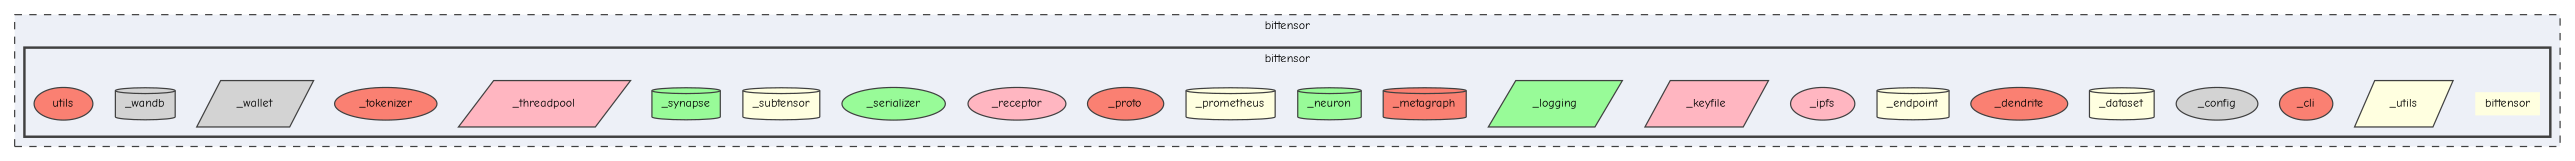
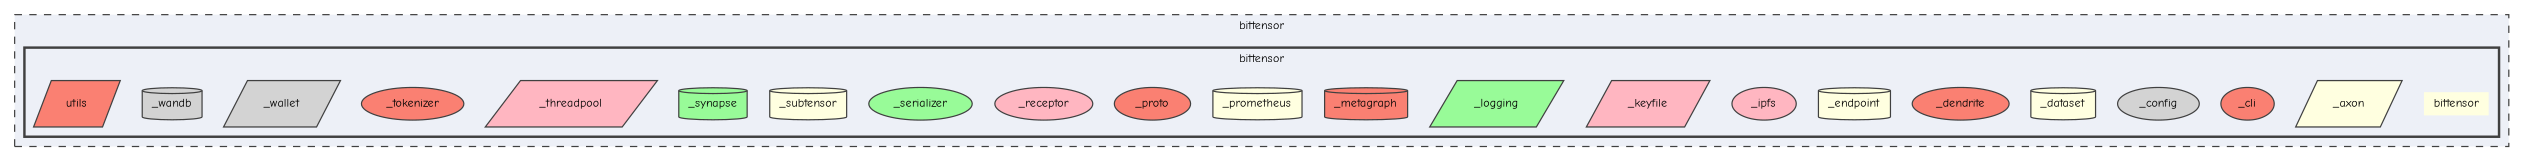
(63, 104) -> (77, 104)
(1329, 104) -> none
(2404, 104) -> (2349, 104)
